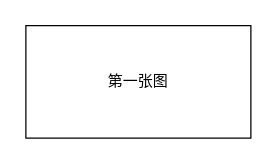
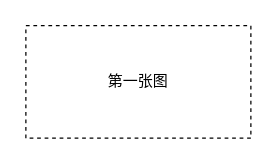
(138, 82) -> (138, 82)
